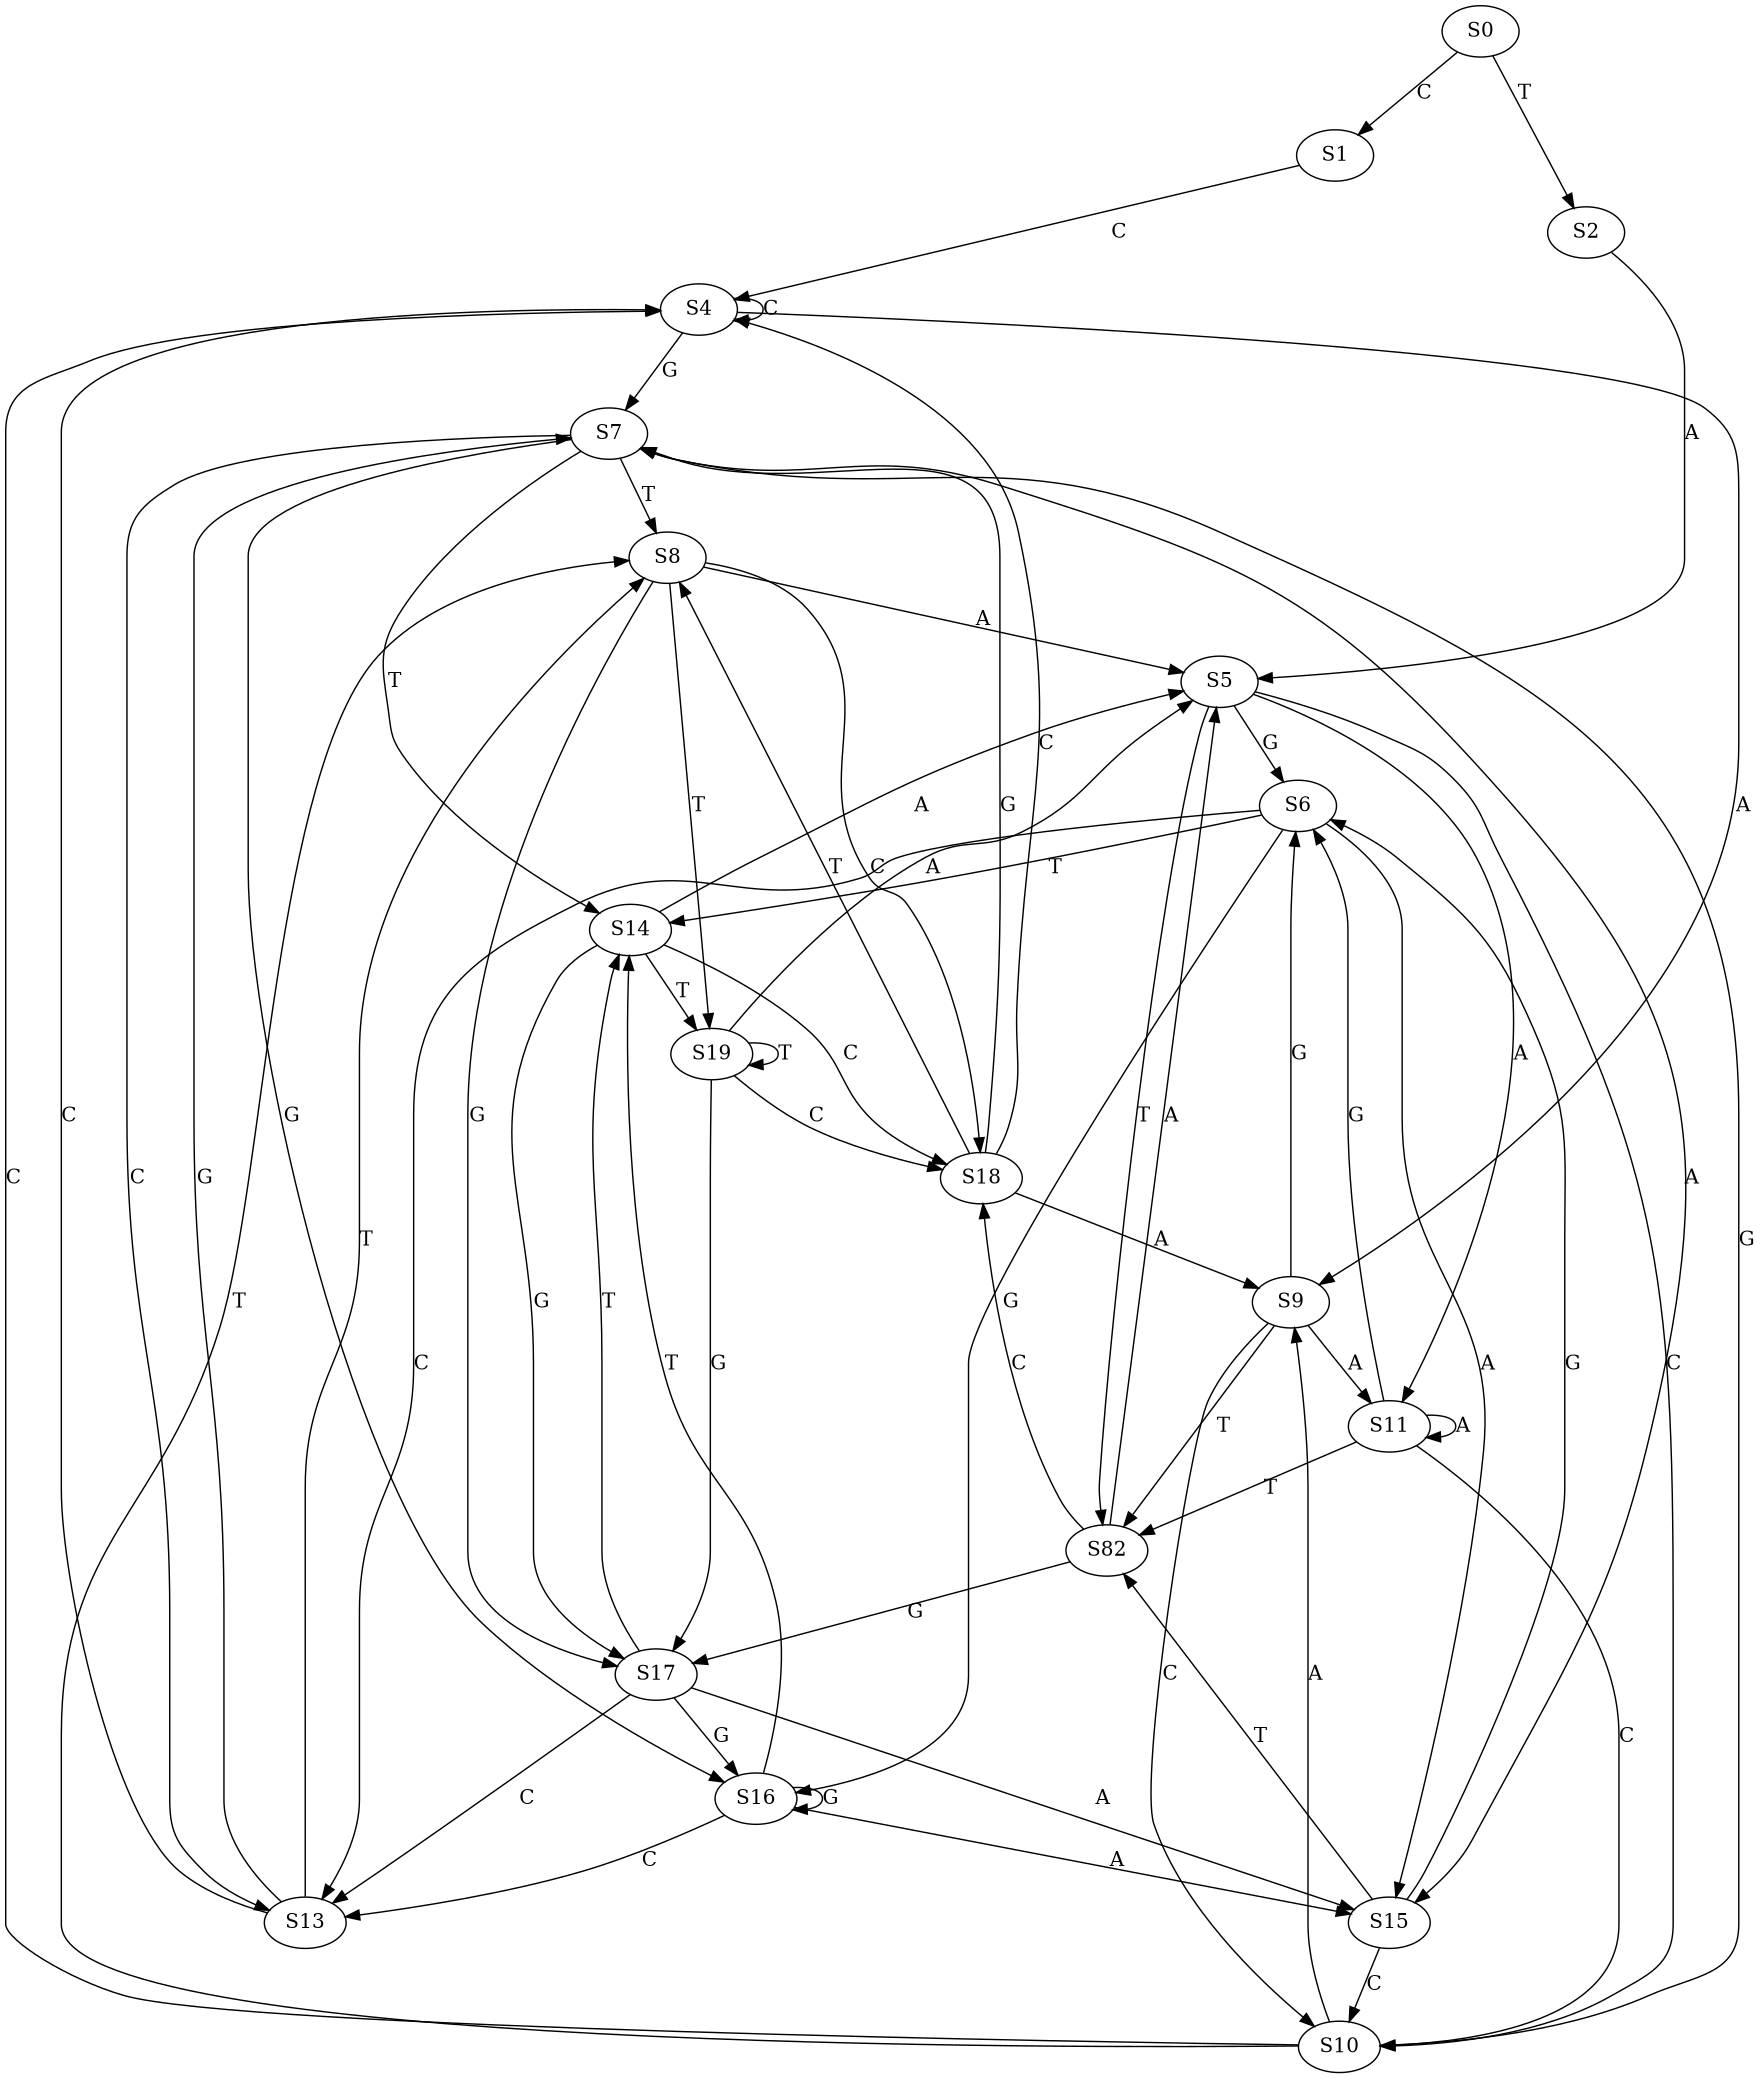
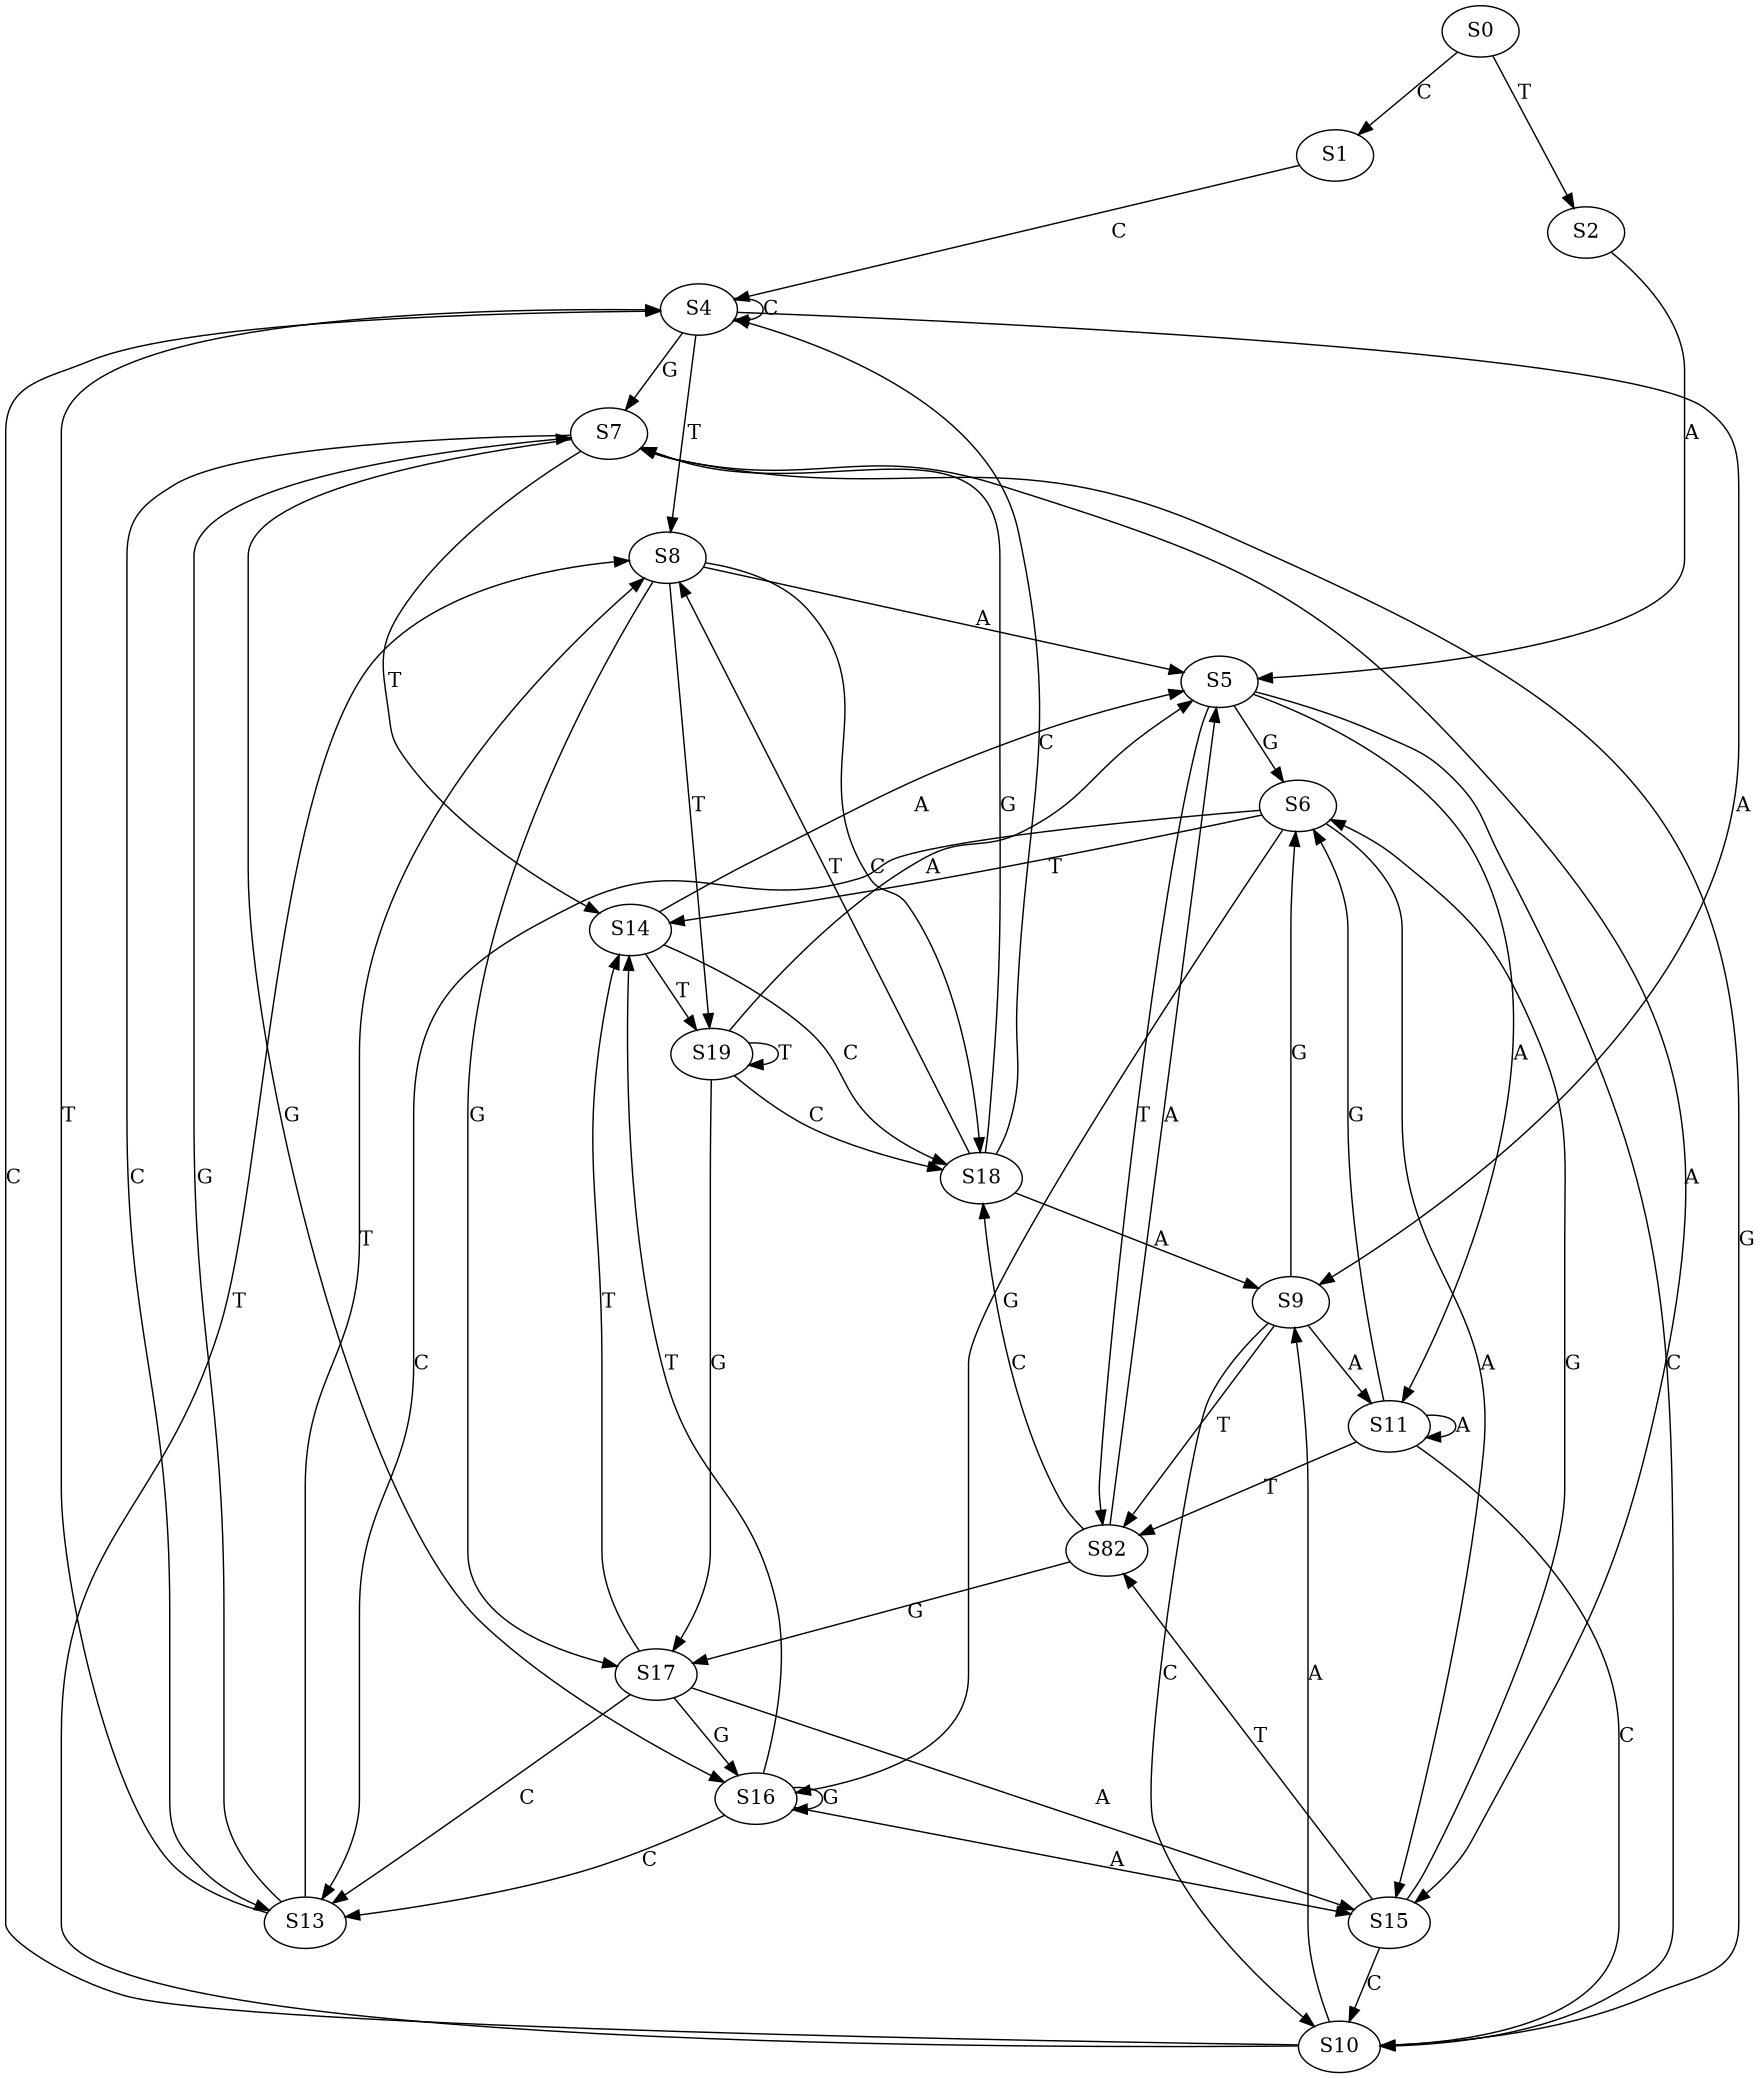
(635, 489) -> (684, 426)
(69, 1116) -> (69, 1116)
(531, 1300) -> none
